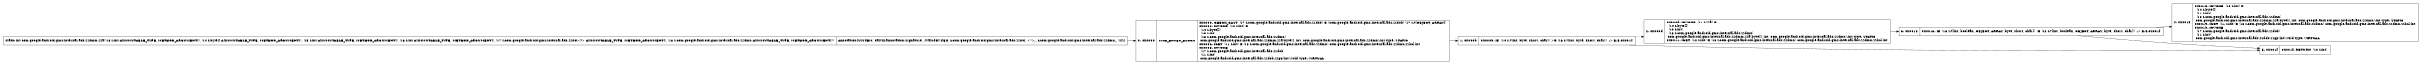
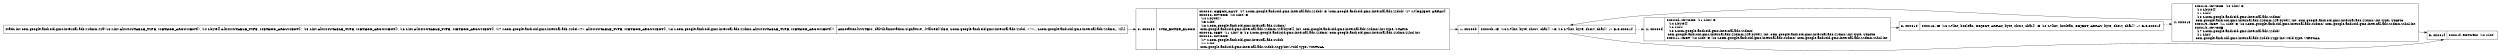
none -> (1872, 9)
(1692, 22) -> (1692, 20)
(2163, 27) -> (2166, 24)
(2168, 43) -> (2422, 32)
